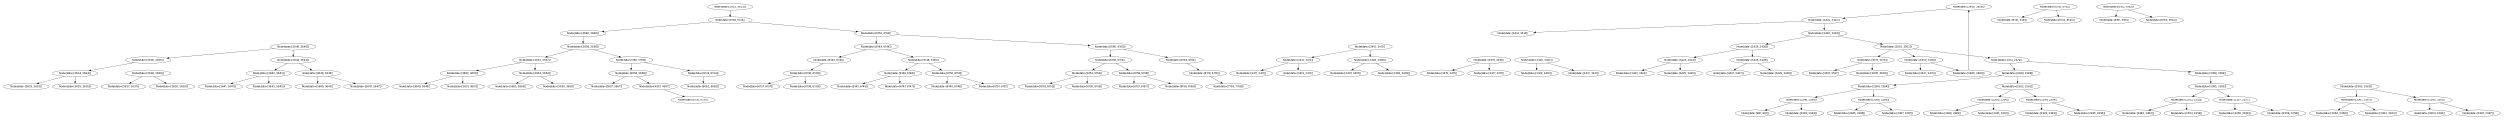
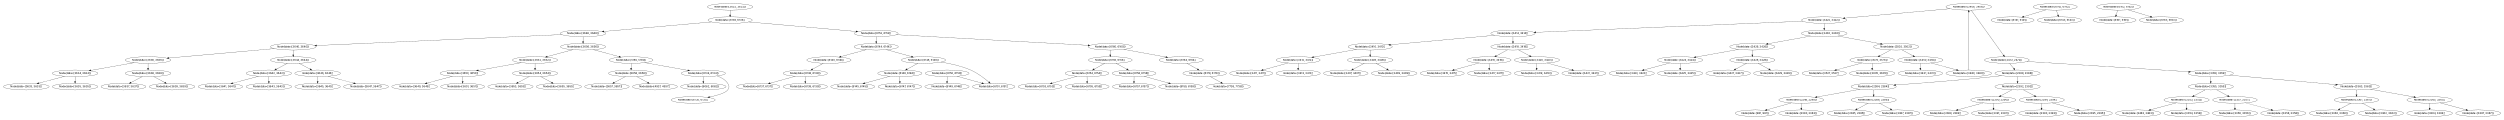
none -> (439, 40)
none -> (1443, 40)
none -> (1513, 47)
(1951, 53) -> (1987, 33)
none -> (148, 66)
(935, 66) -> (967, 68)
none -> (2283, 80)
(673, 93) -> (728, 90)
